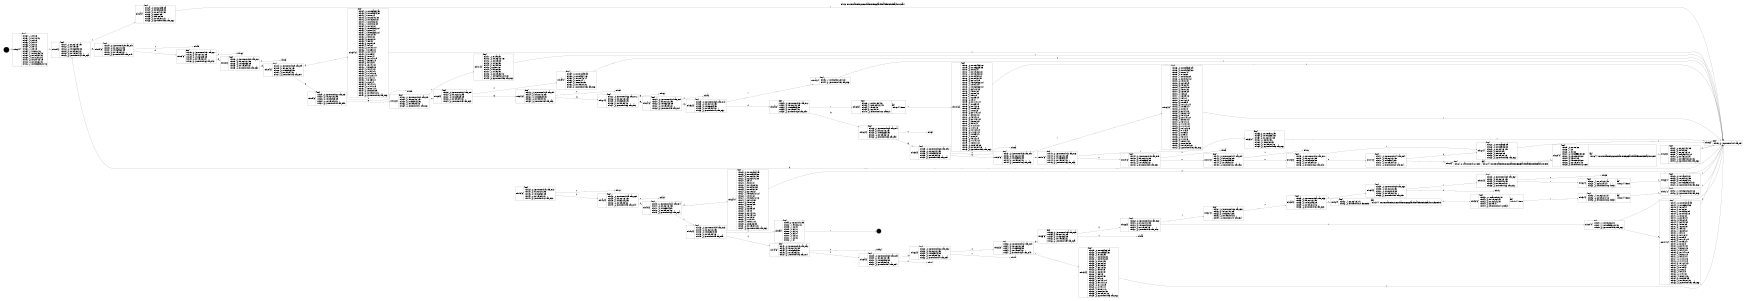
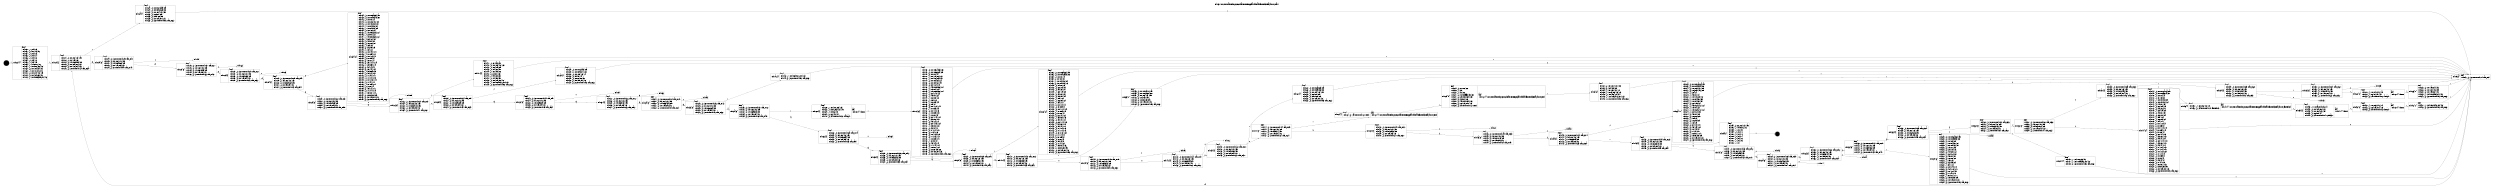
(1441, 156) -> (1328, 131)
(1642, 234) -> (2096, 129)
